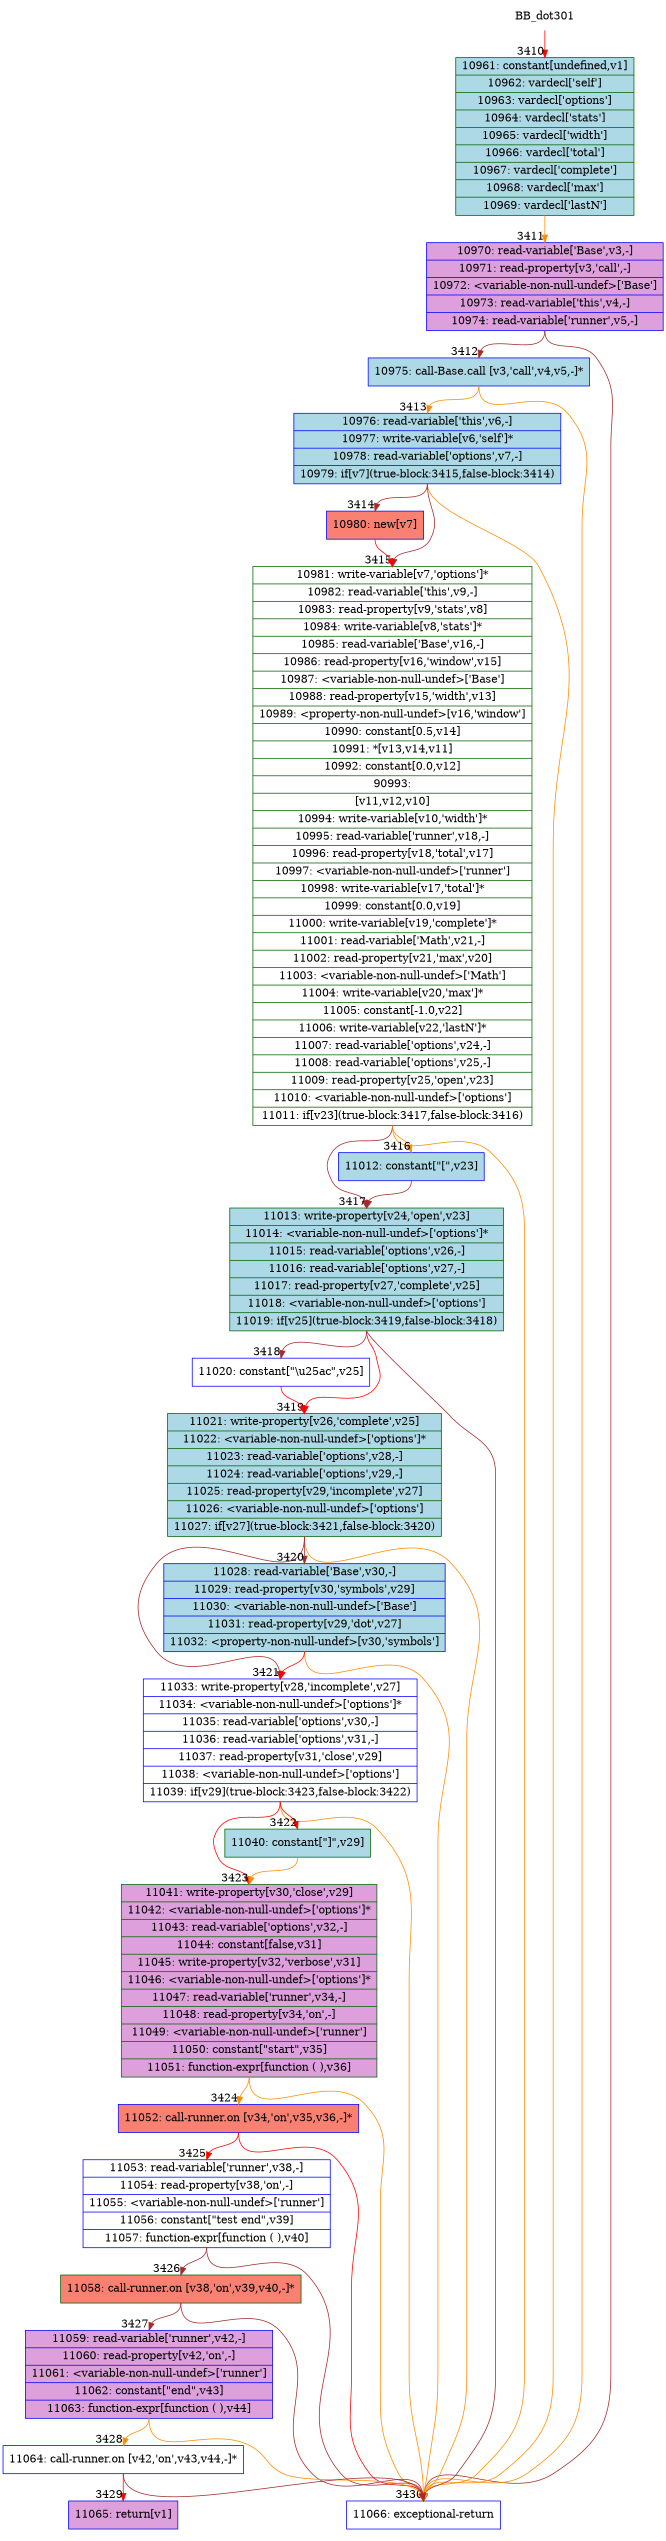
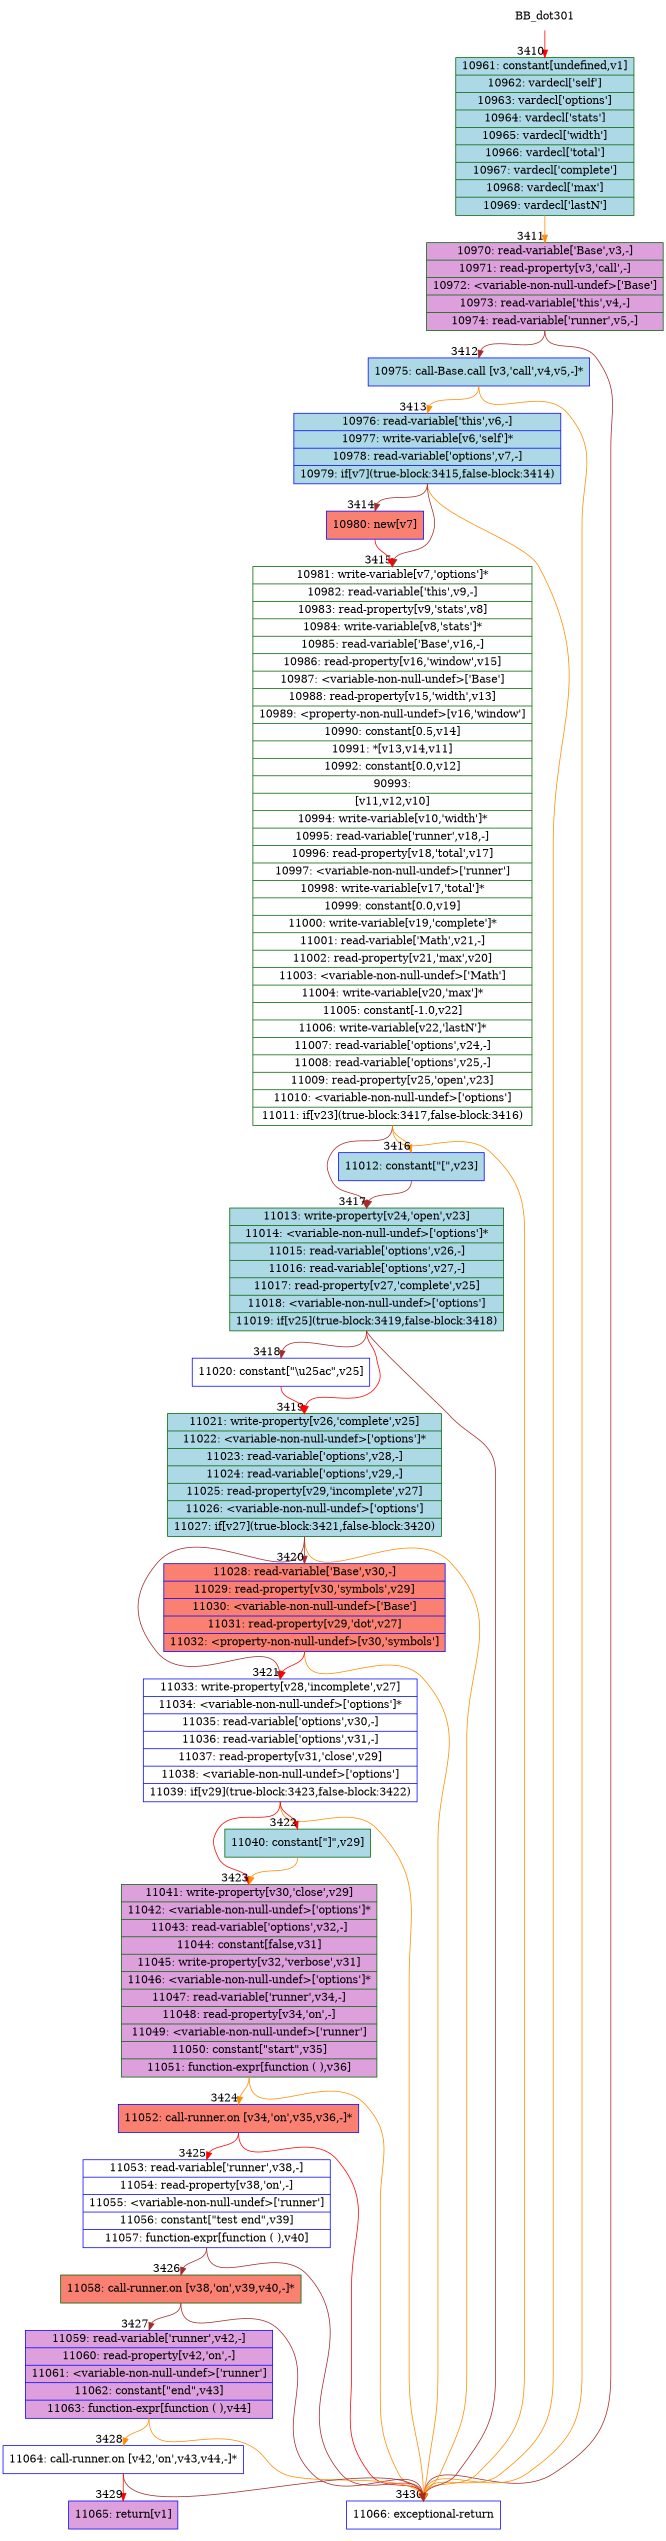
(545, 287) -> (545, 287)
(304, 1608) -> (304, 1608)
